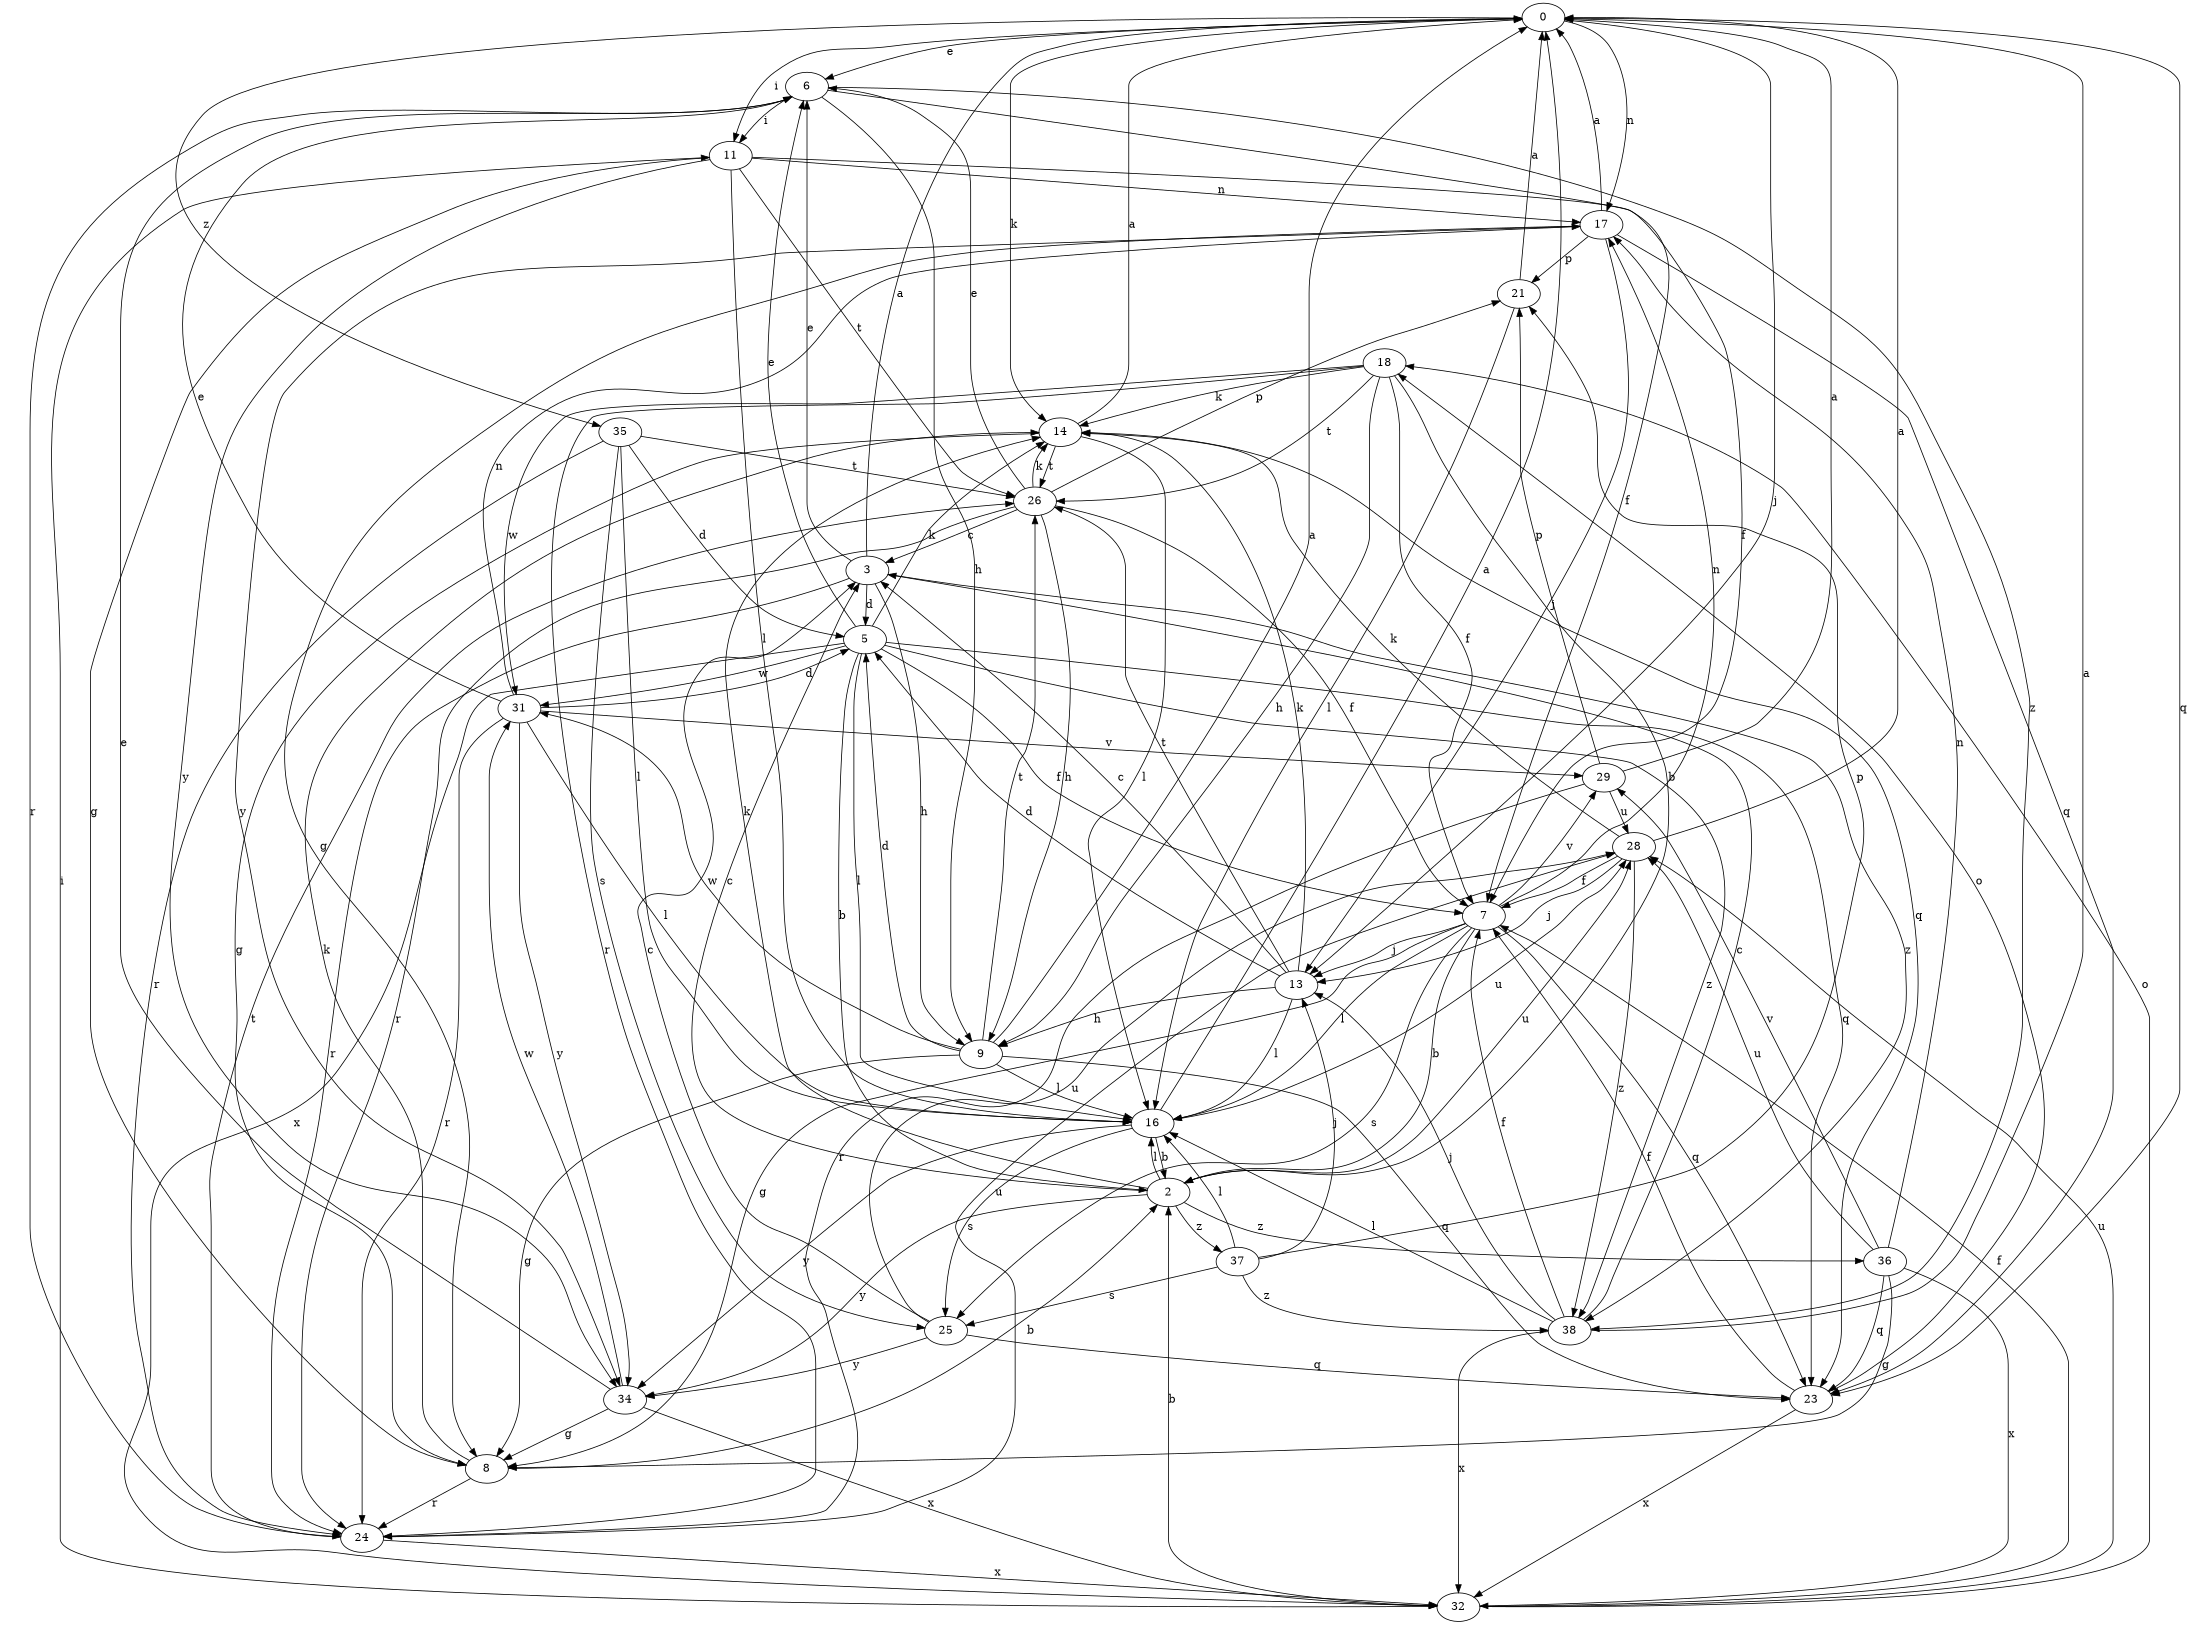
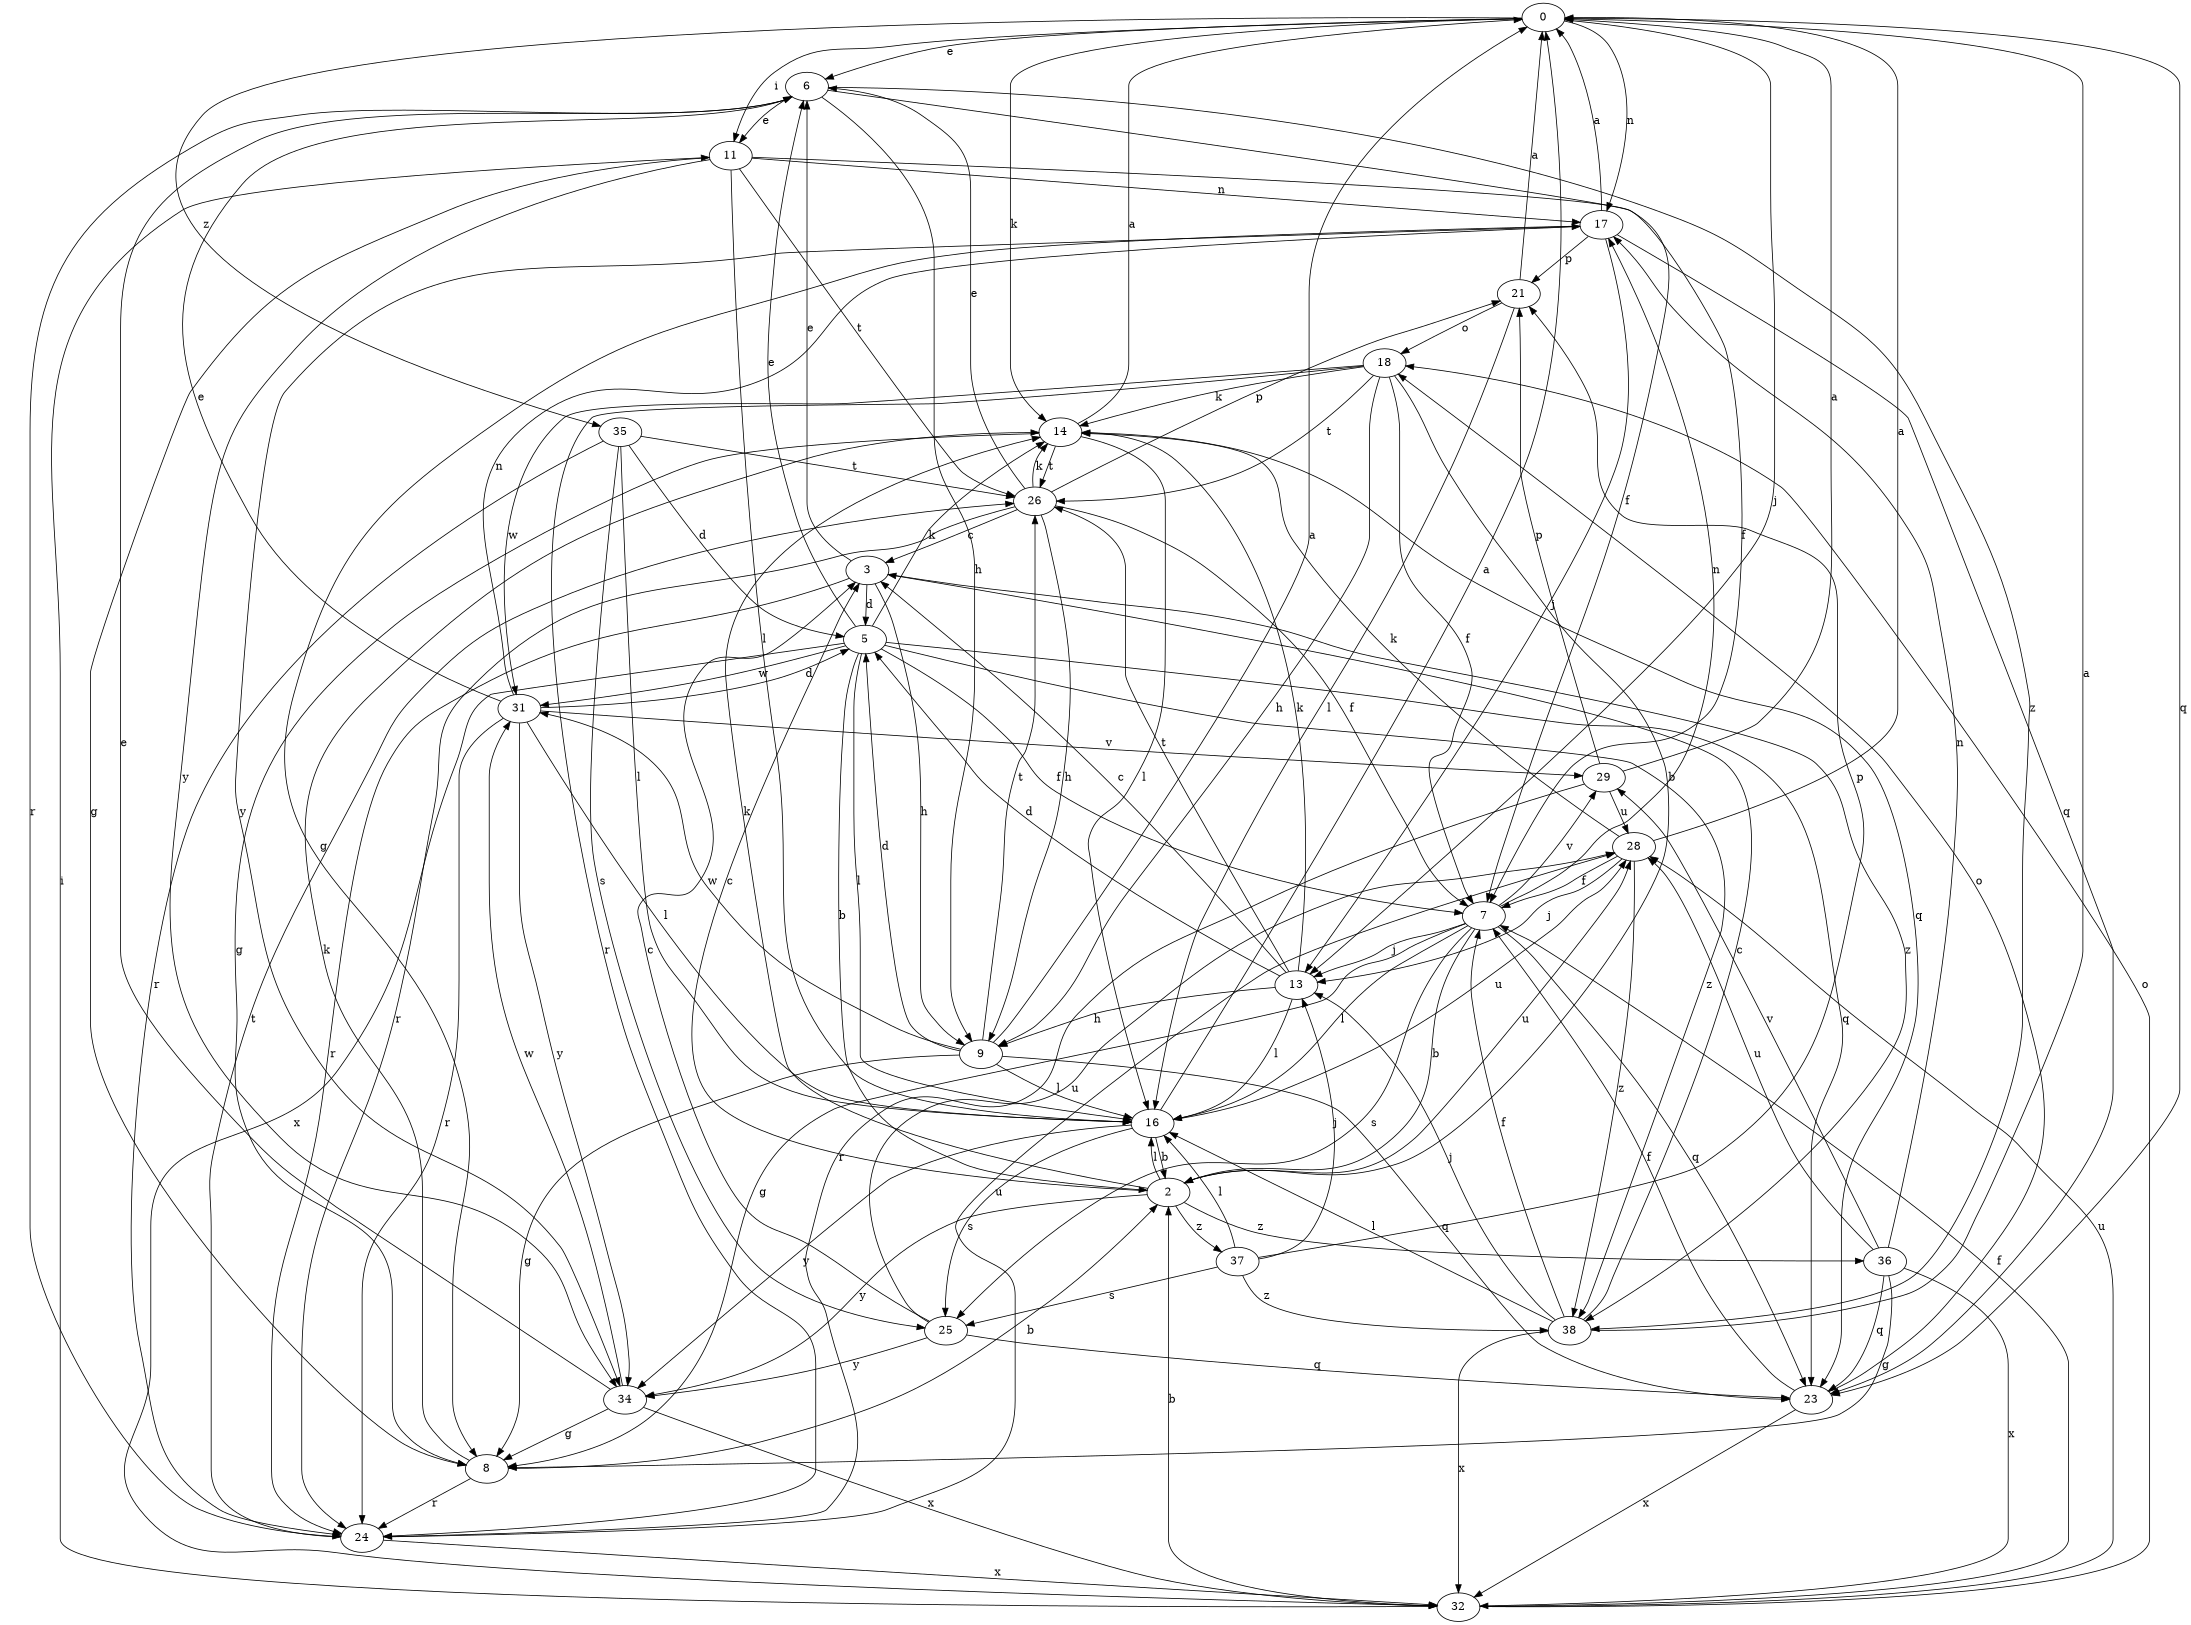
(1007, 72) -> none
(766, 121) -> (766, 121)
none -> (1455, 326)
